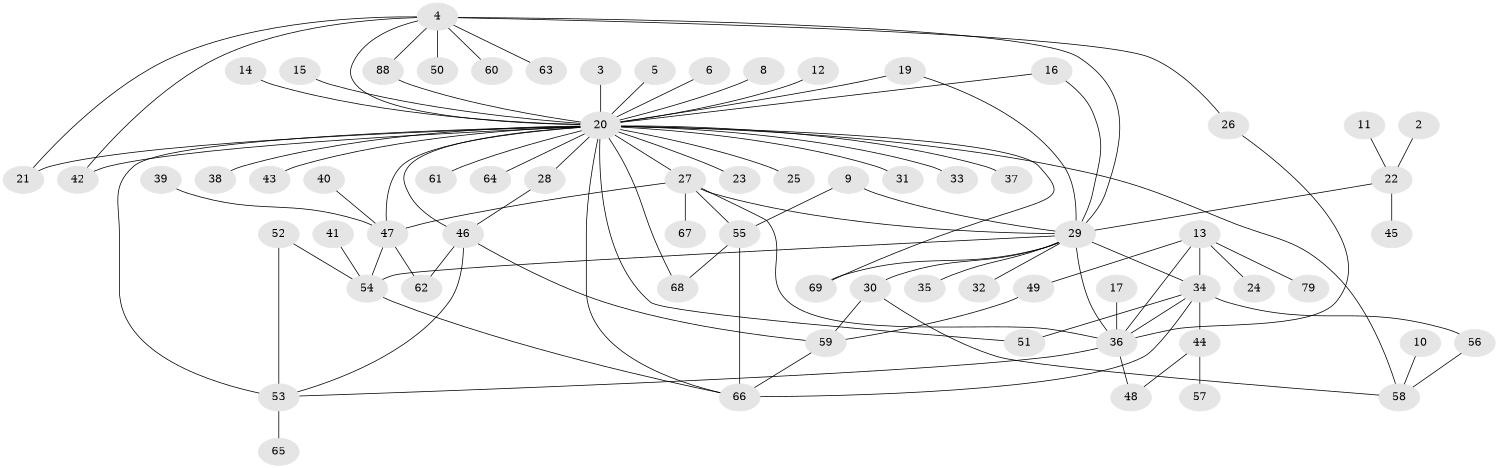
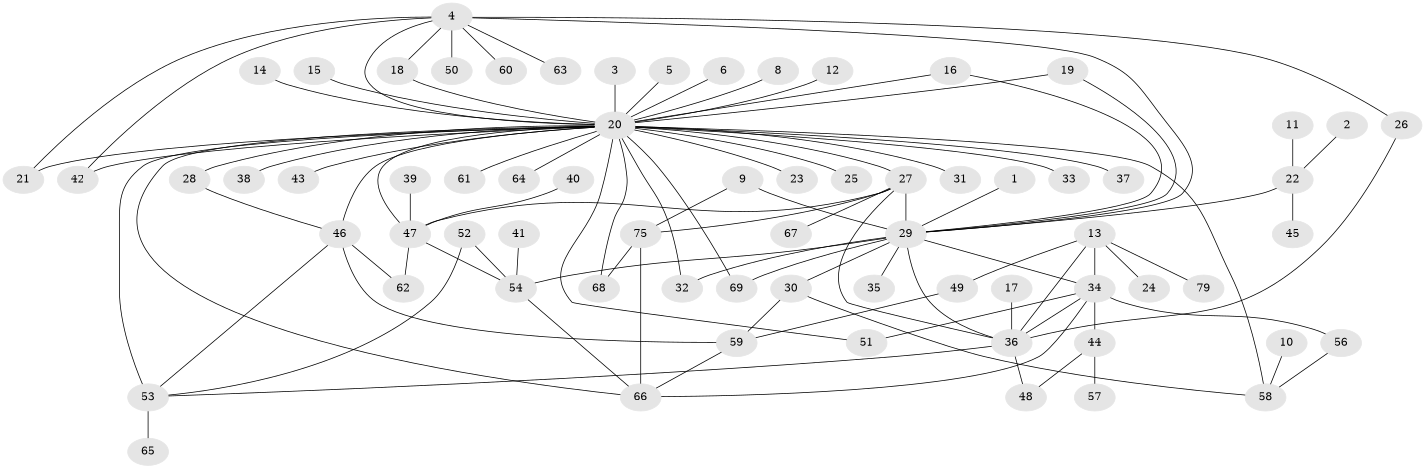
(383, 71) -> (397, 71)
none -> (1015, 180)
none -> (658, 200)
(740, 234) -> (641, 234)
